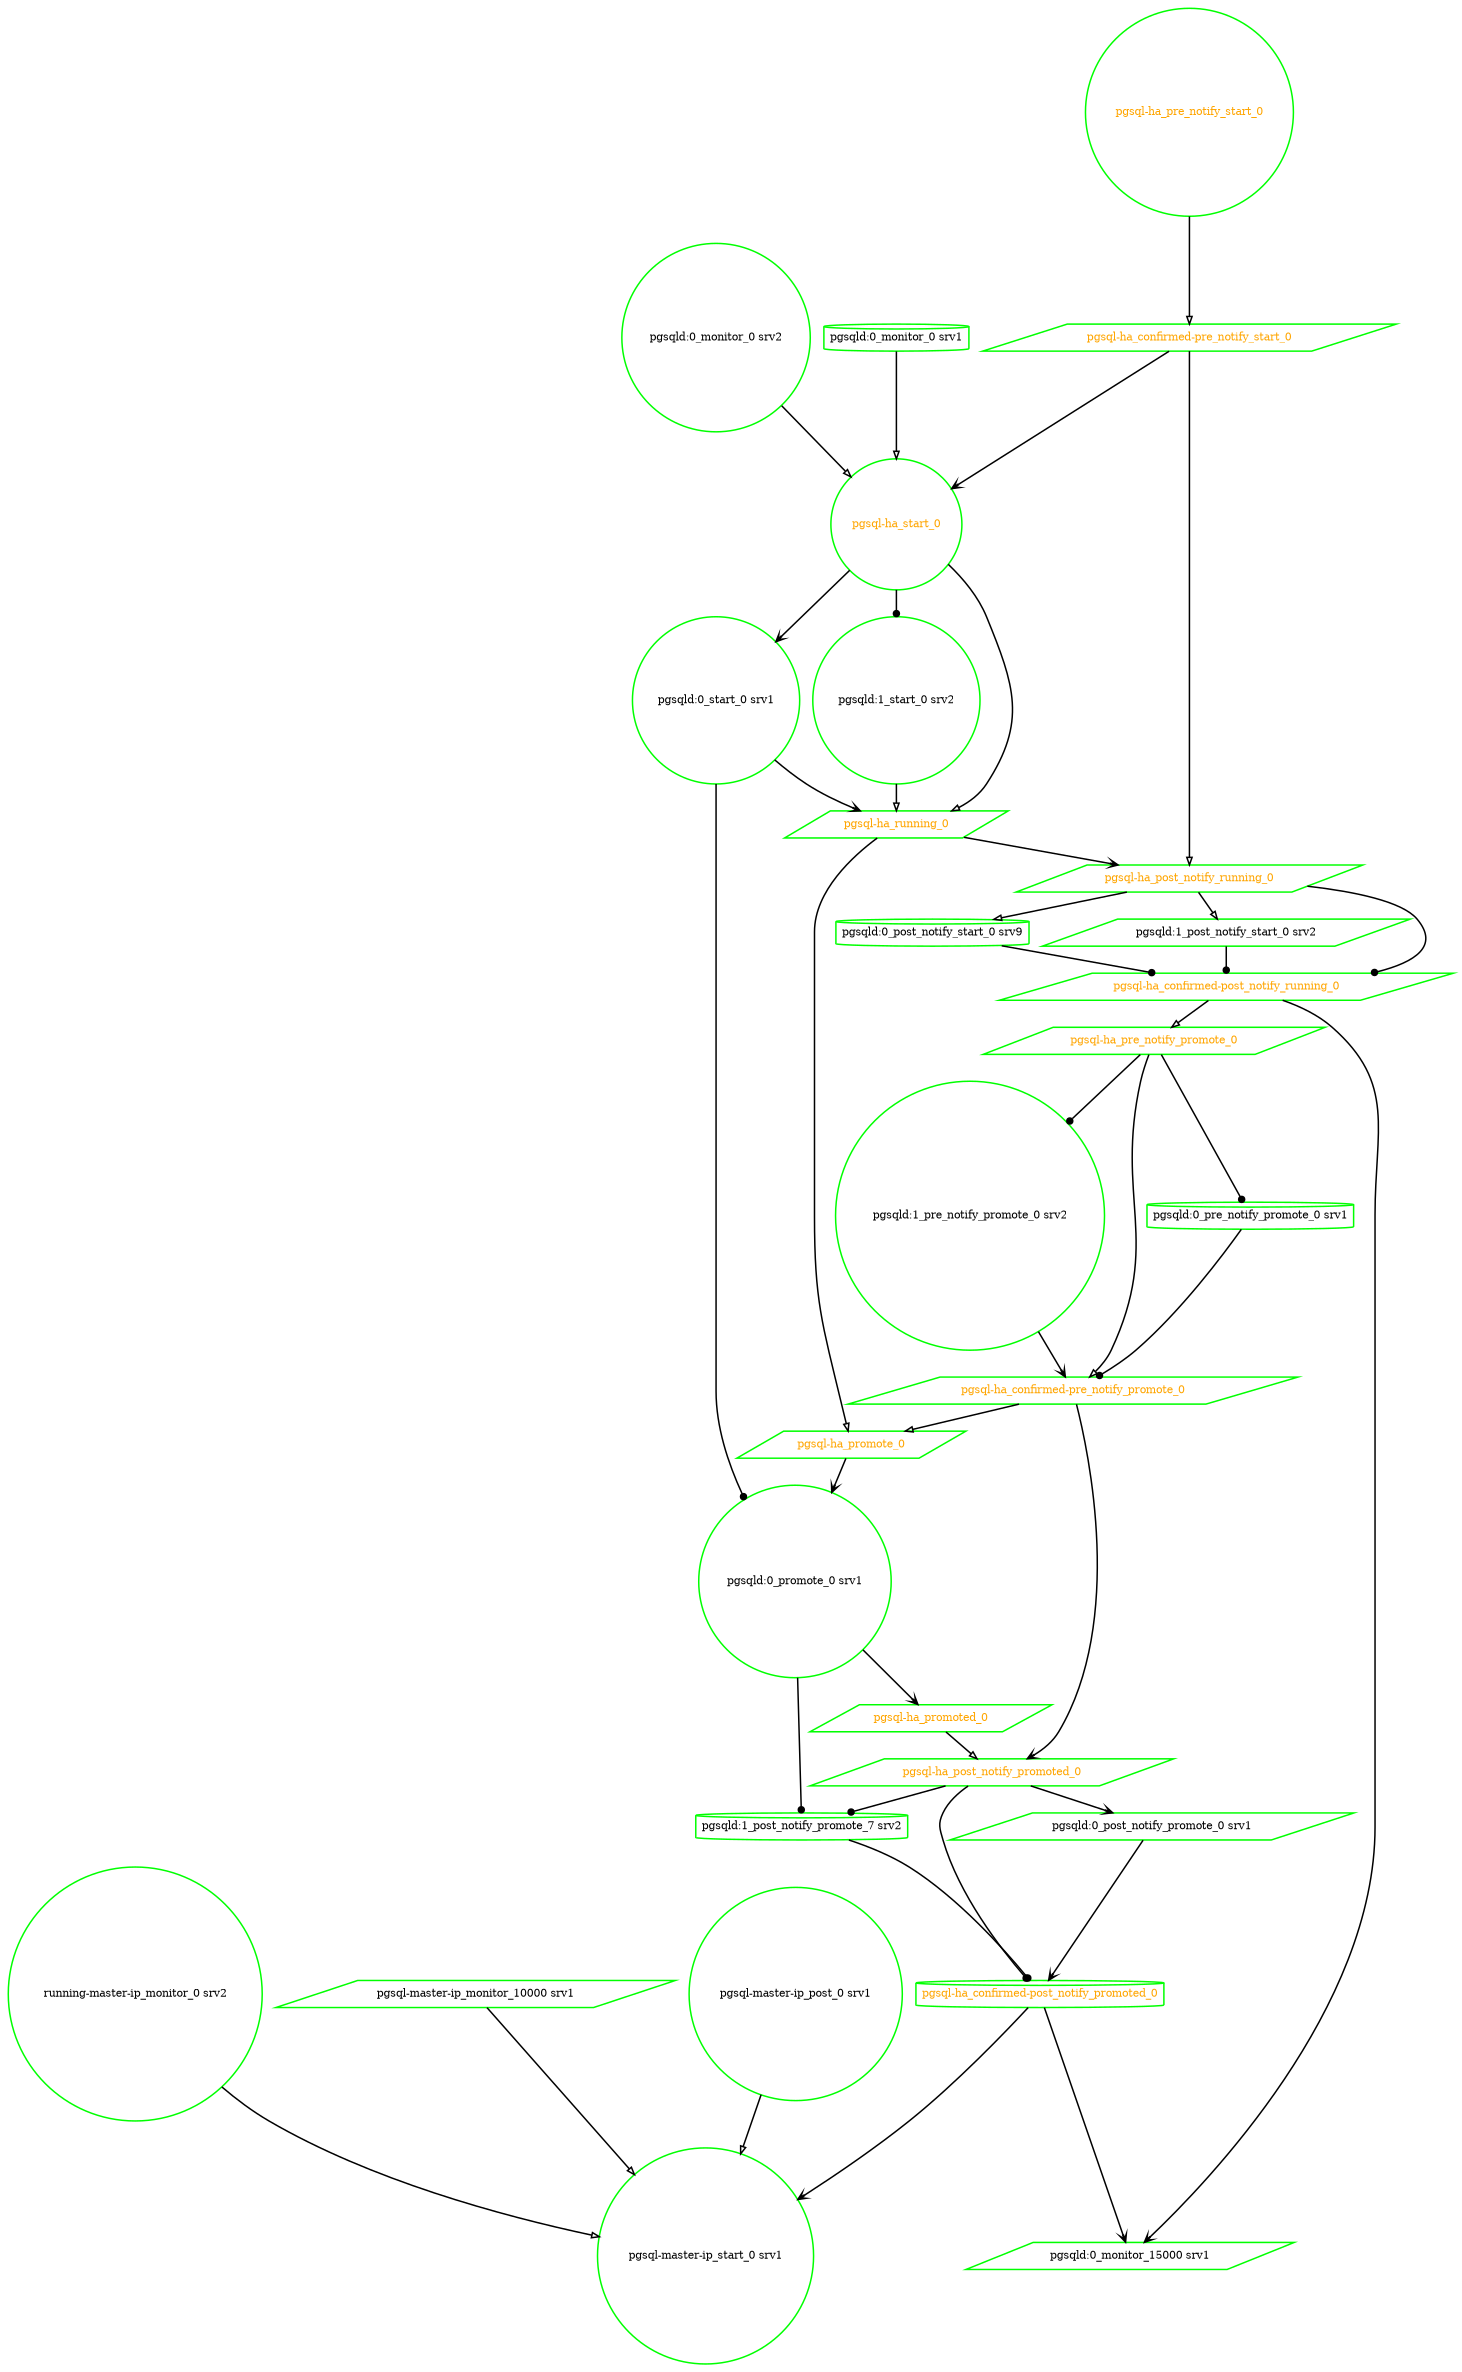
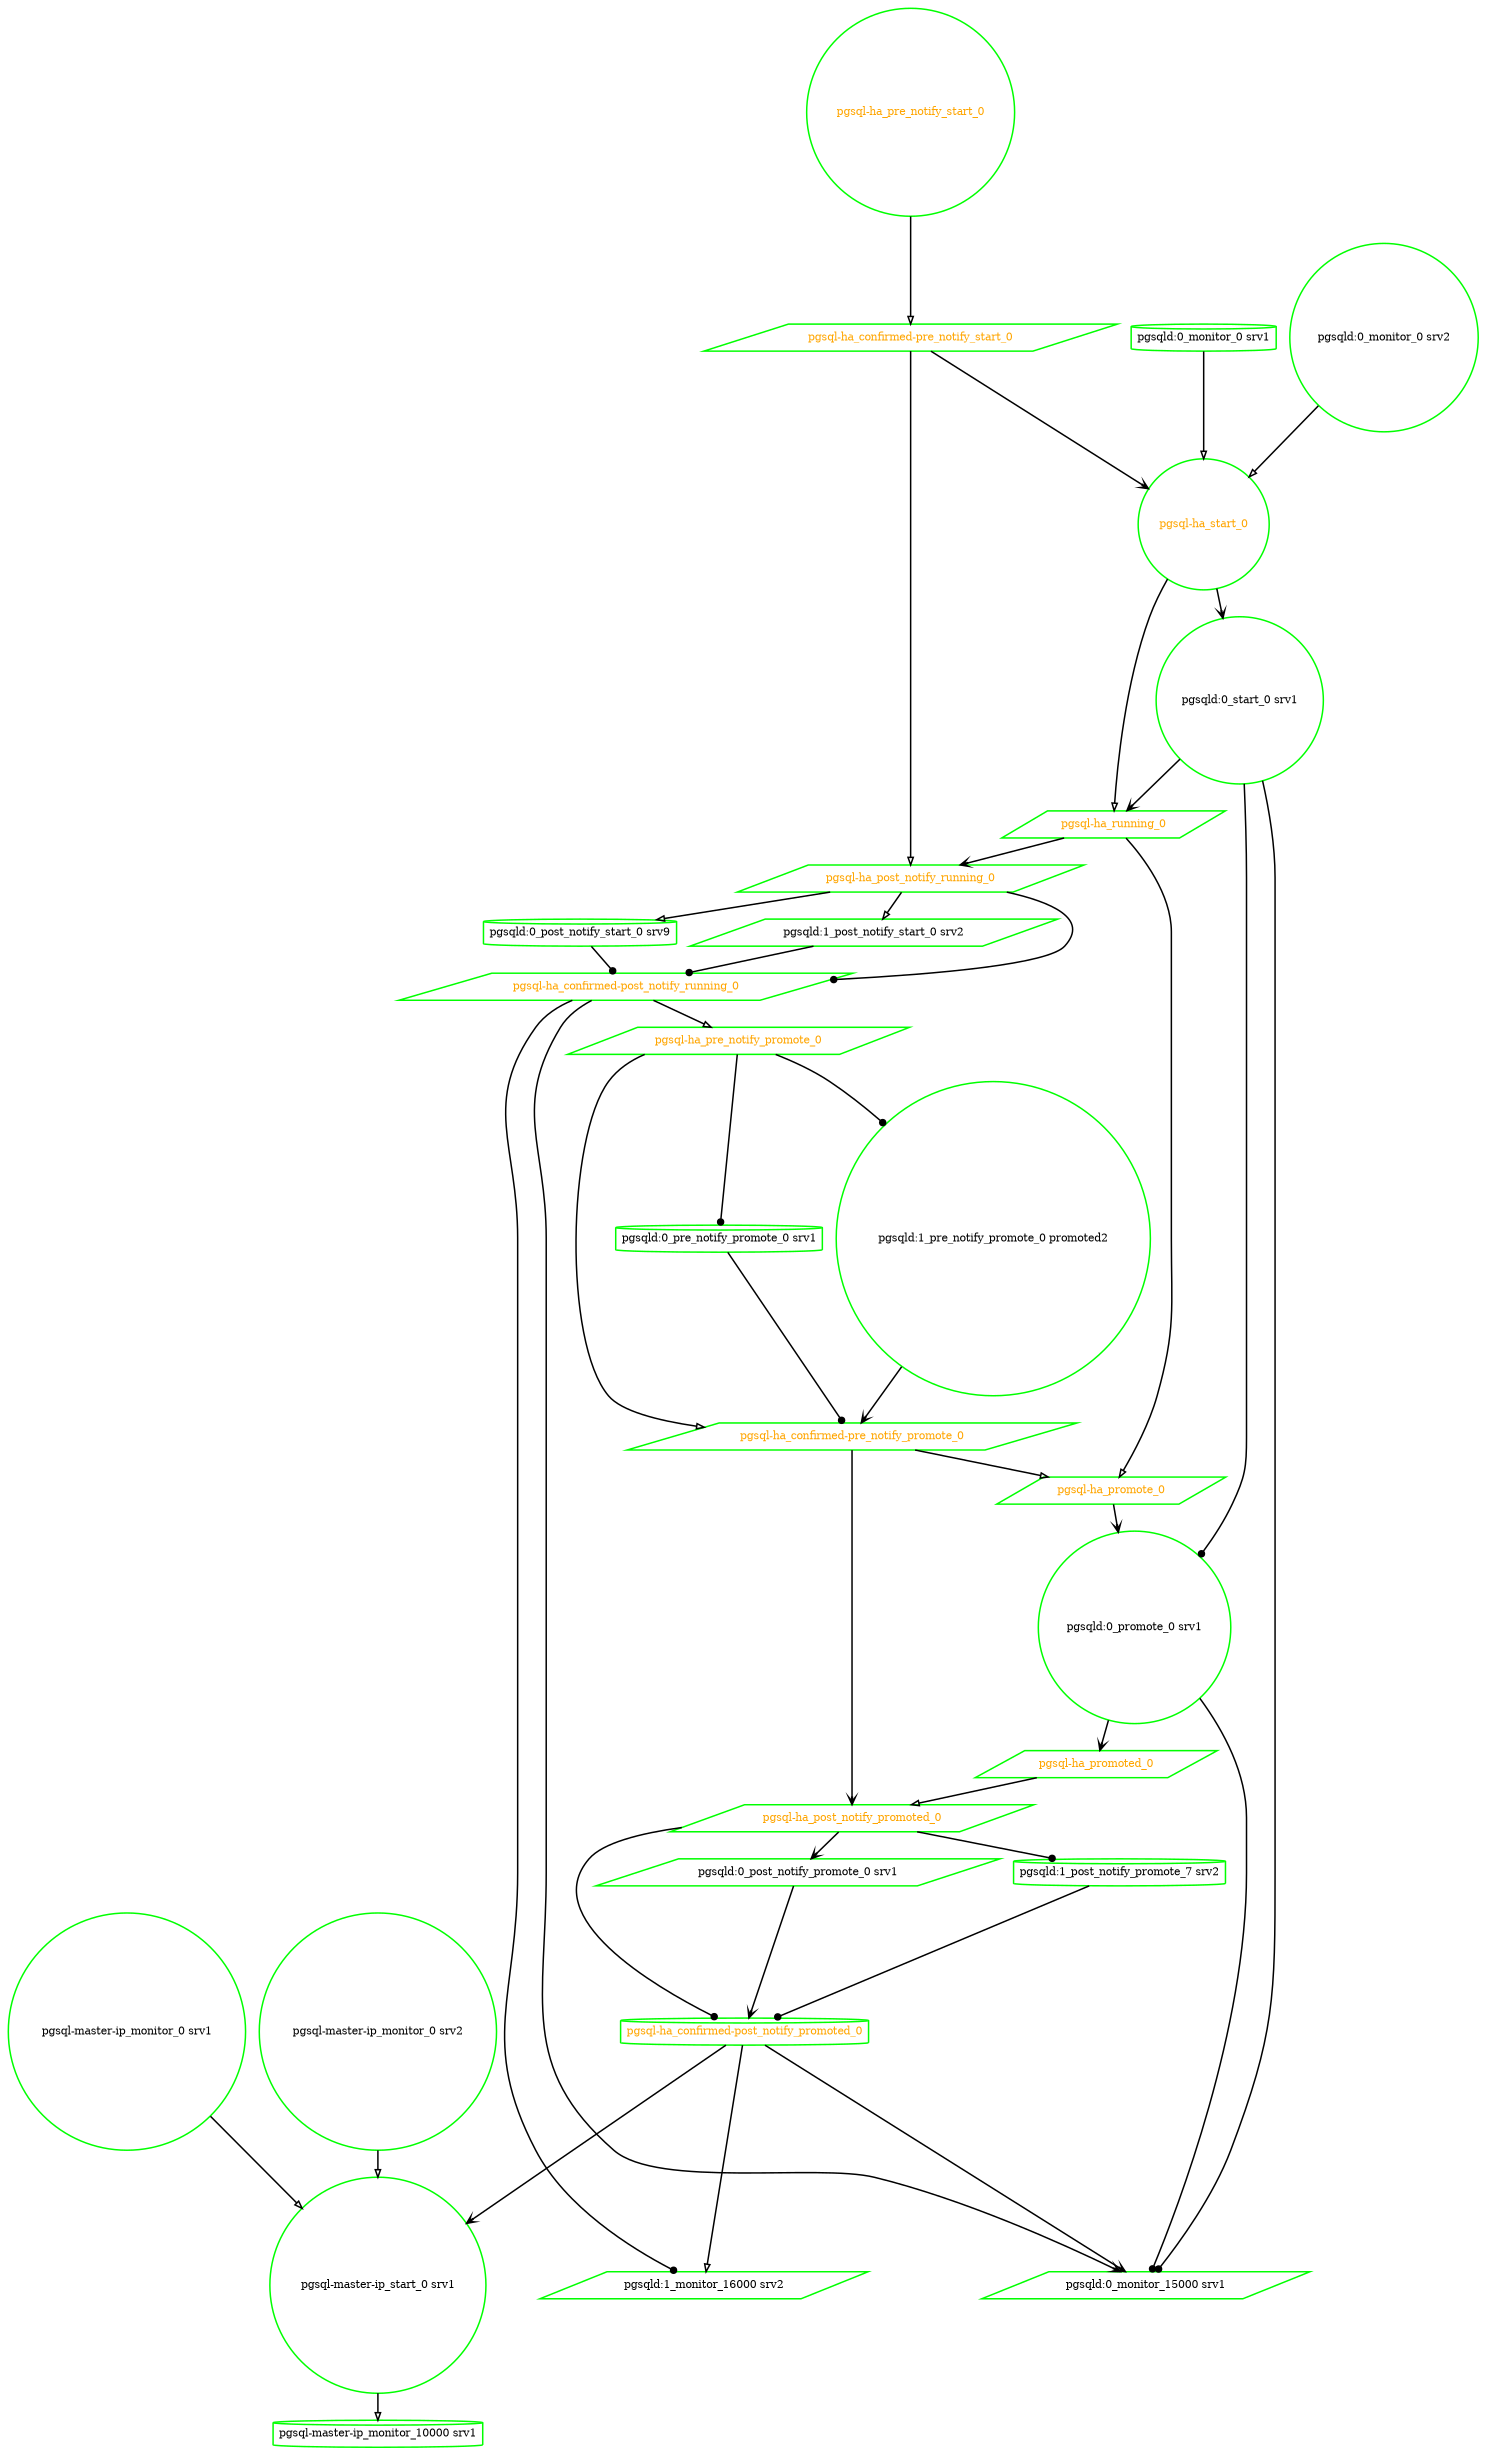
(896, 700) -> none
(970, 1216) -> (993, 1239)
none -> (1275, 1536)
(799, 1742) -> (1237, 1983)
(135, 1994) -> (378, 2032)
(476, 1994) -> (378, 2434)
(796, 1994) -> (127, 2032)
(558, 2088) -> (378, 2403)
none -> (704, 2285)
